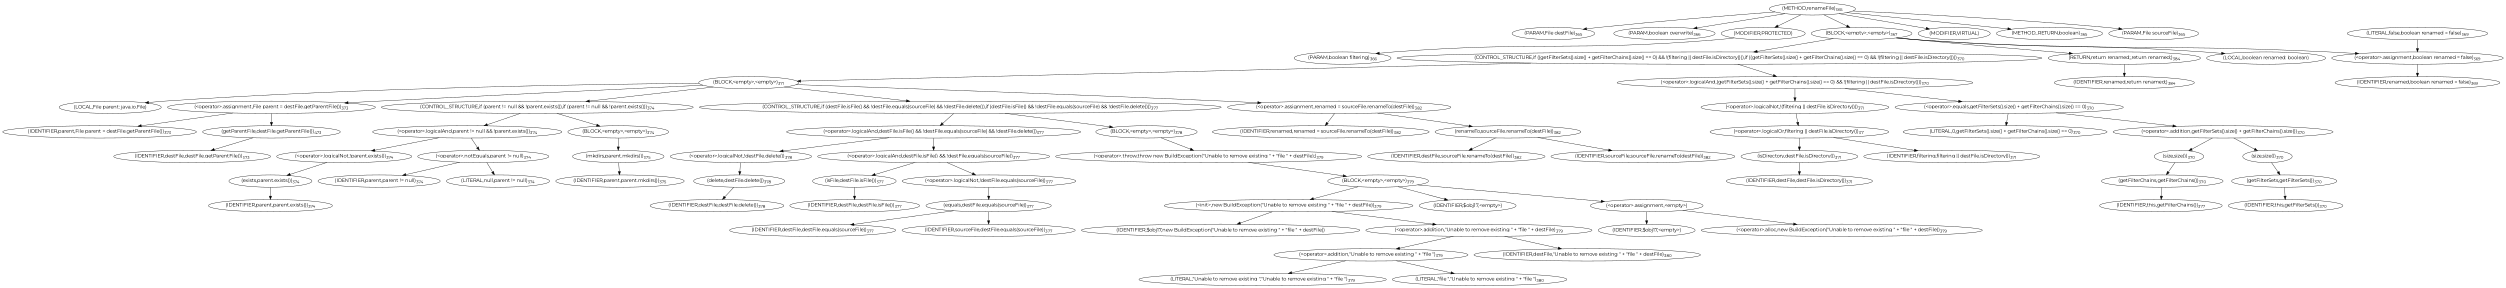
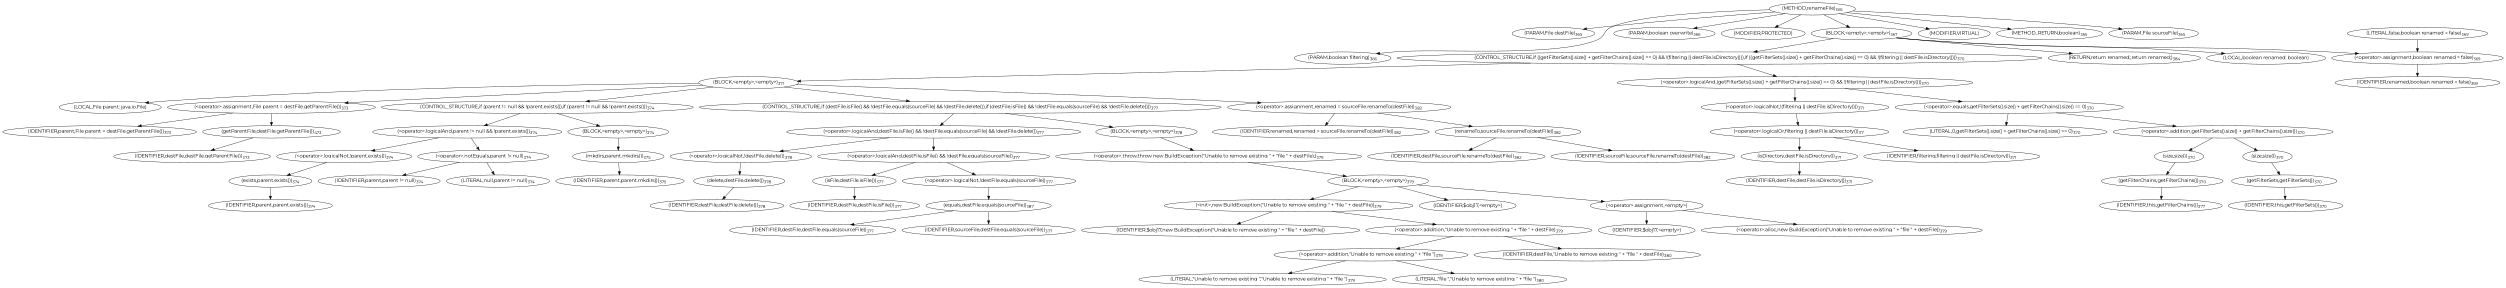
(1557, 46) -> (1578, 45)
(2124, 83) -> none
(1030, 205) -> (1030, 205)
